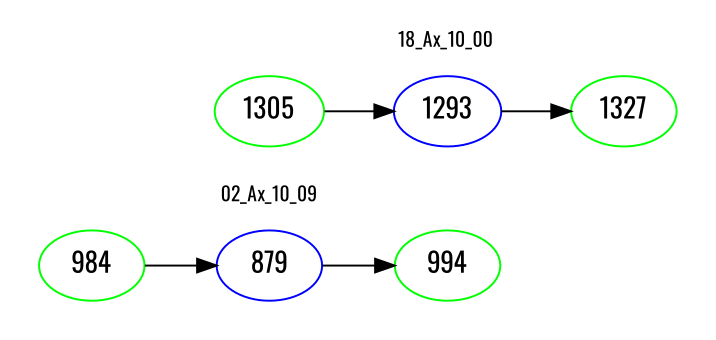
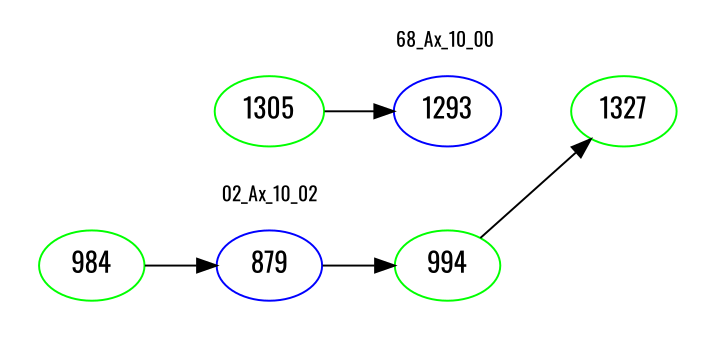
(446, 42) -> (446, 42)
(526, 111) -> (528, 195)
(270, 196) -> (270, 196)
